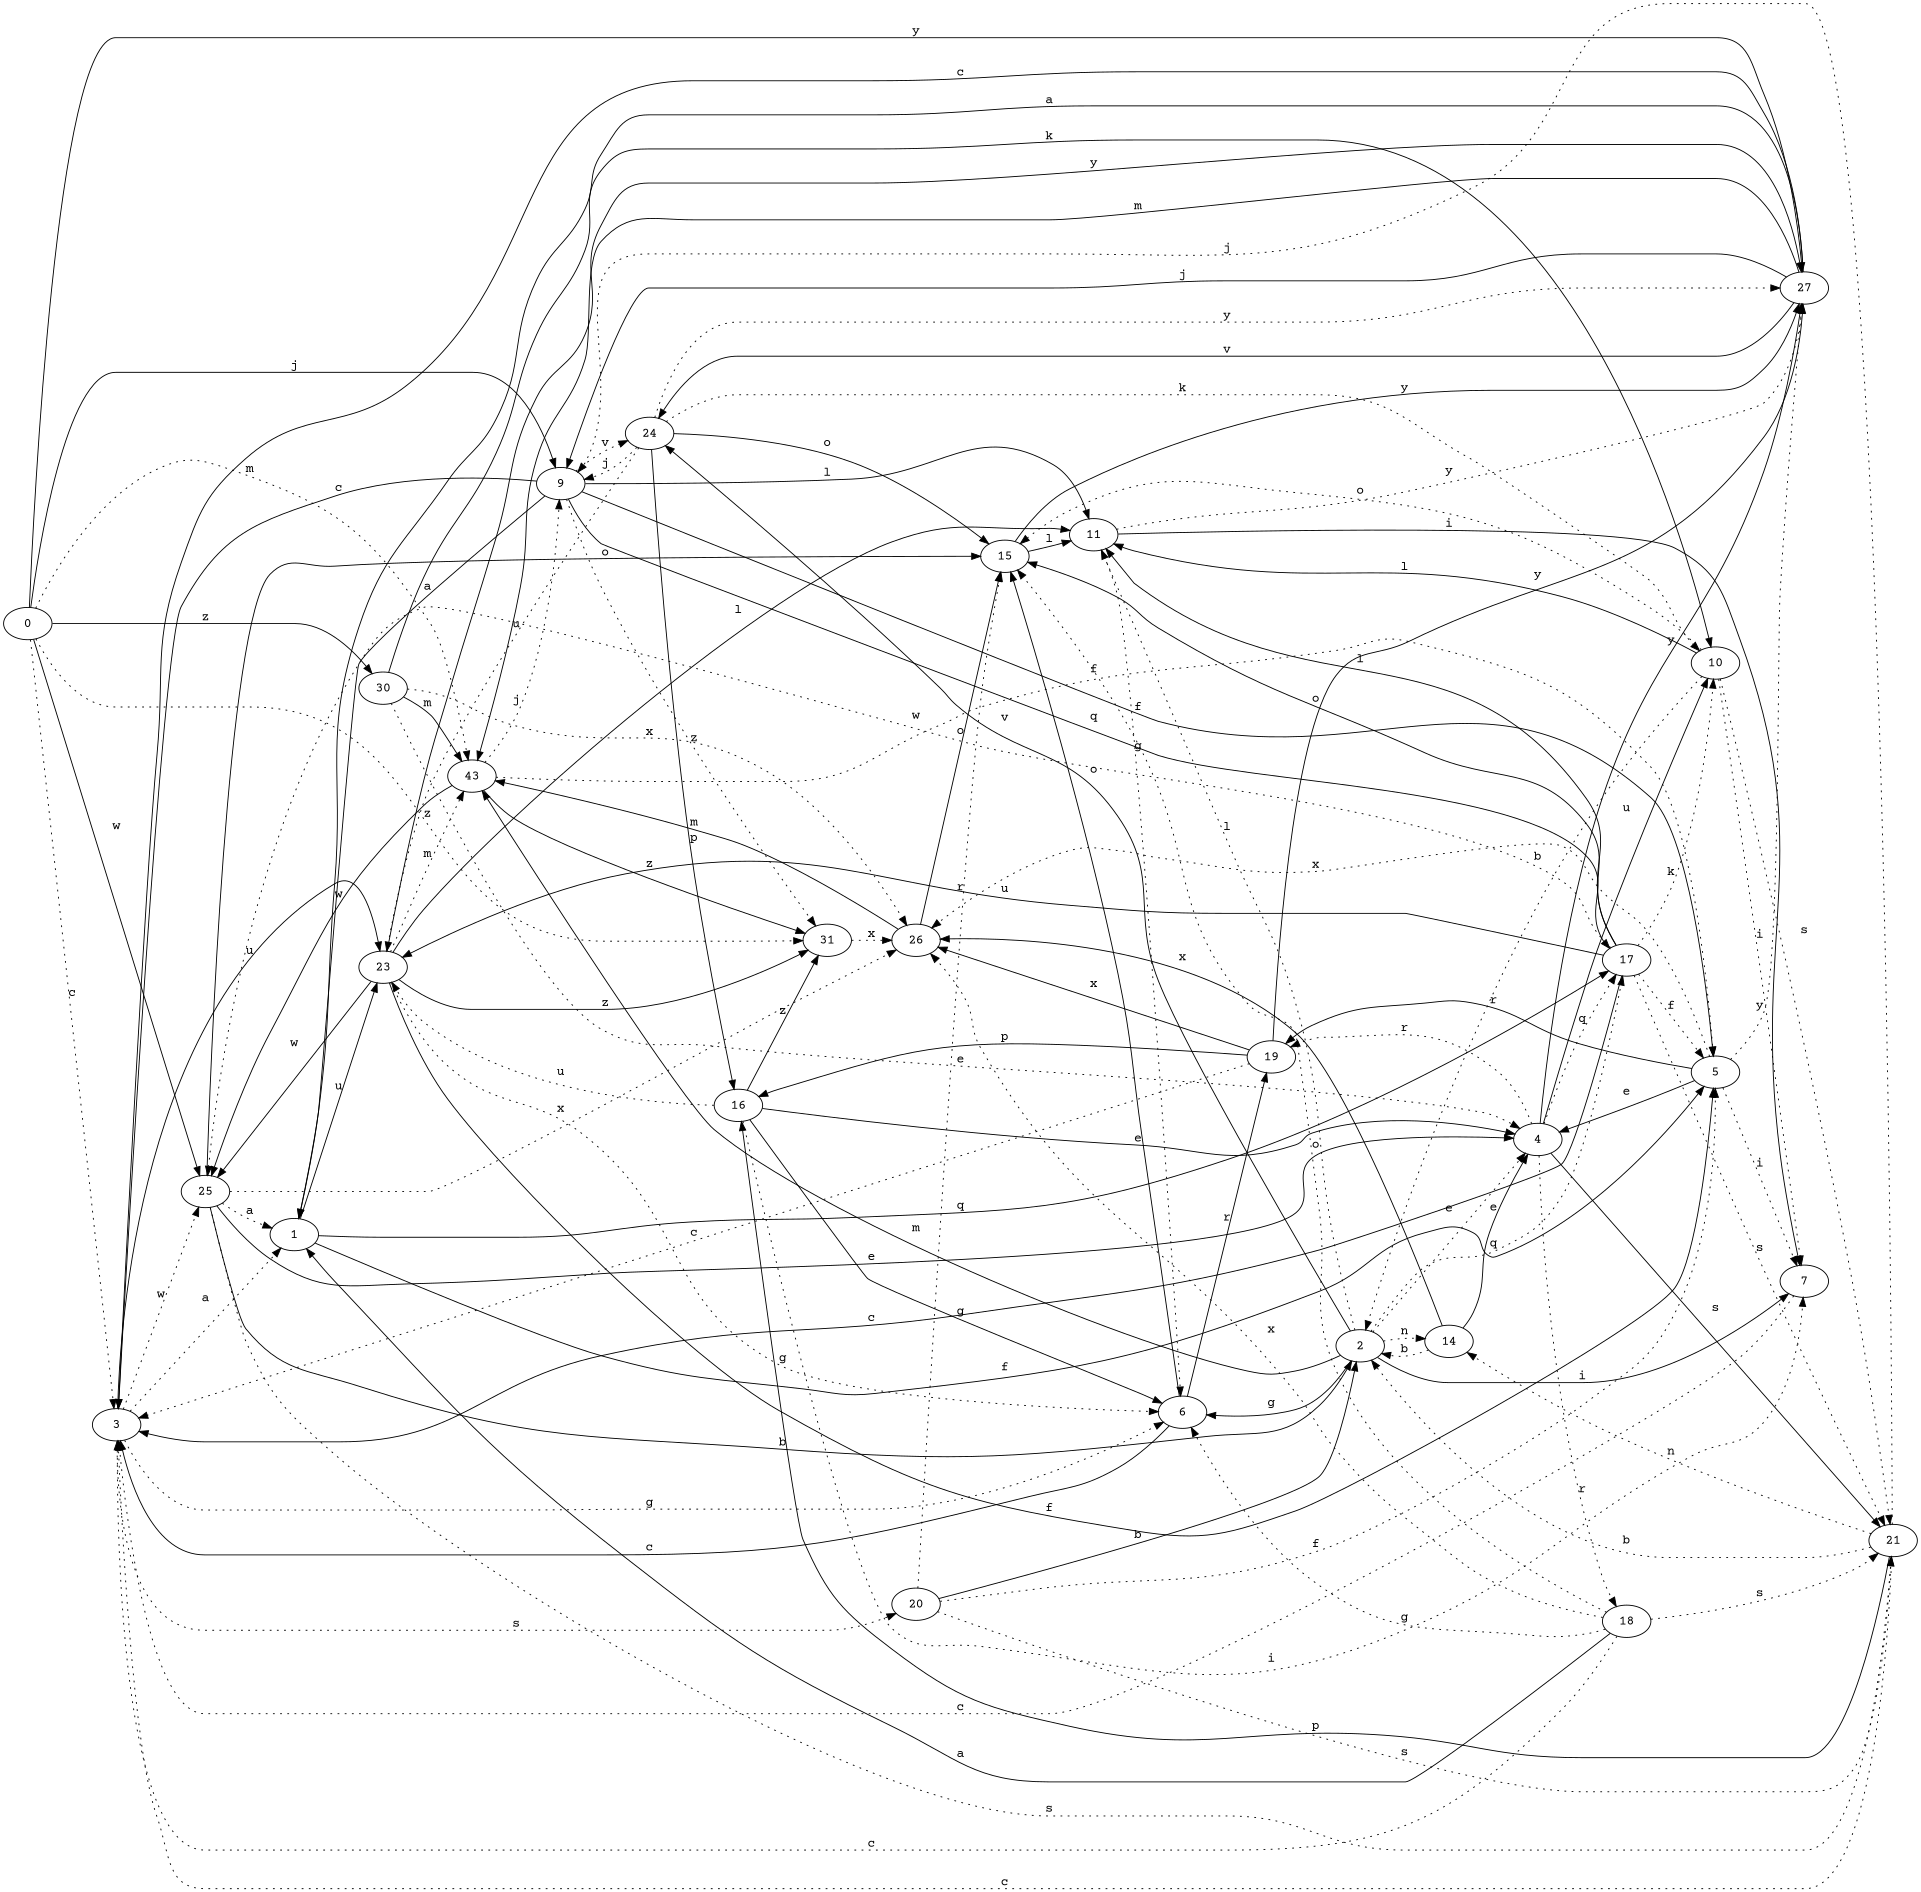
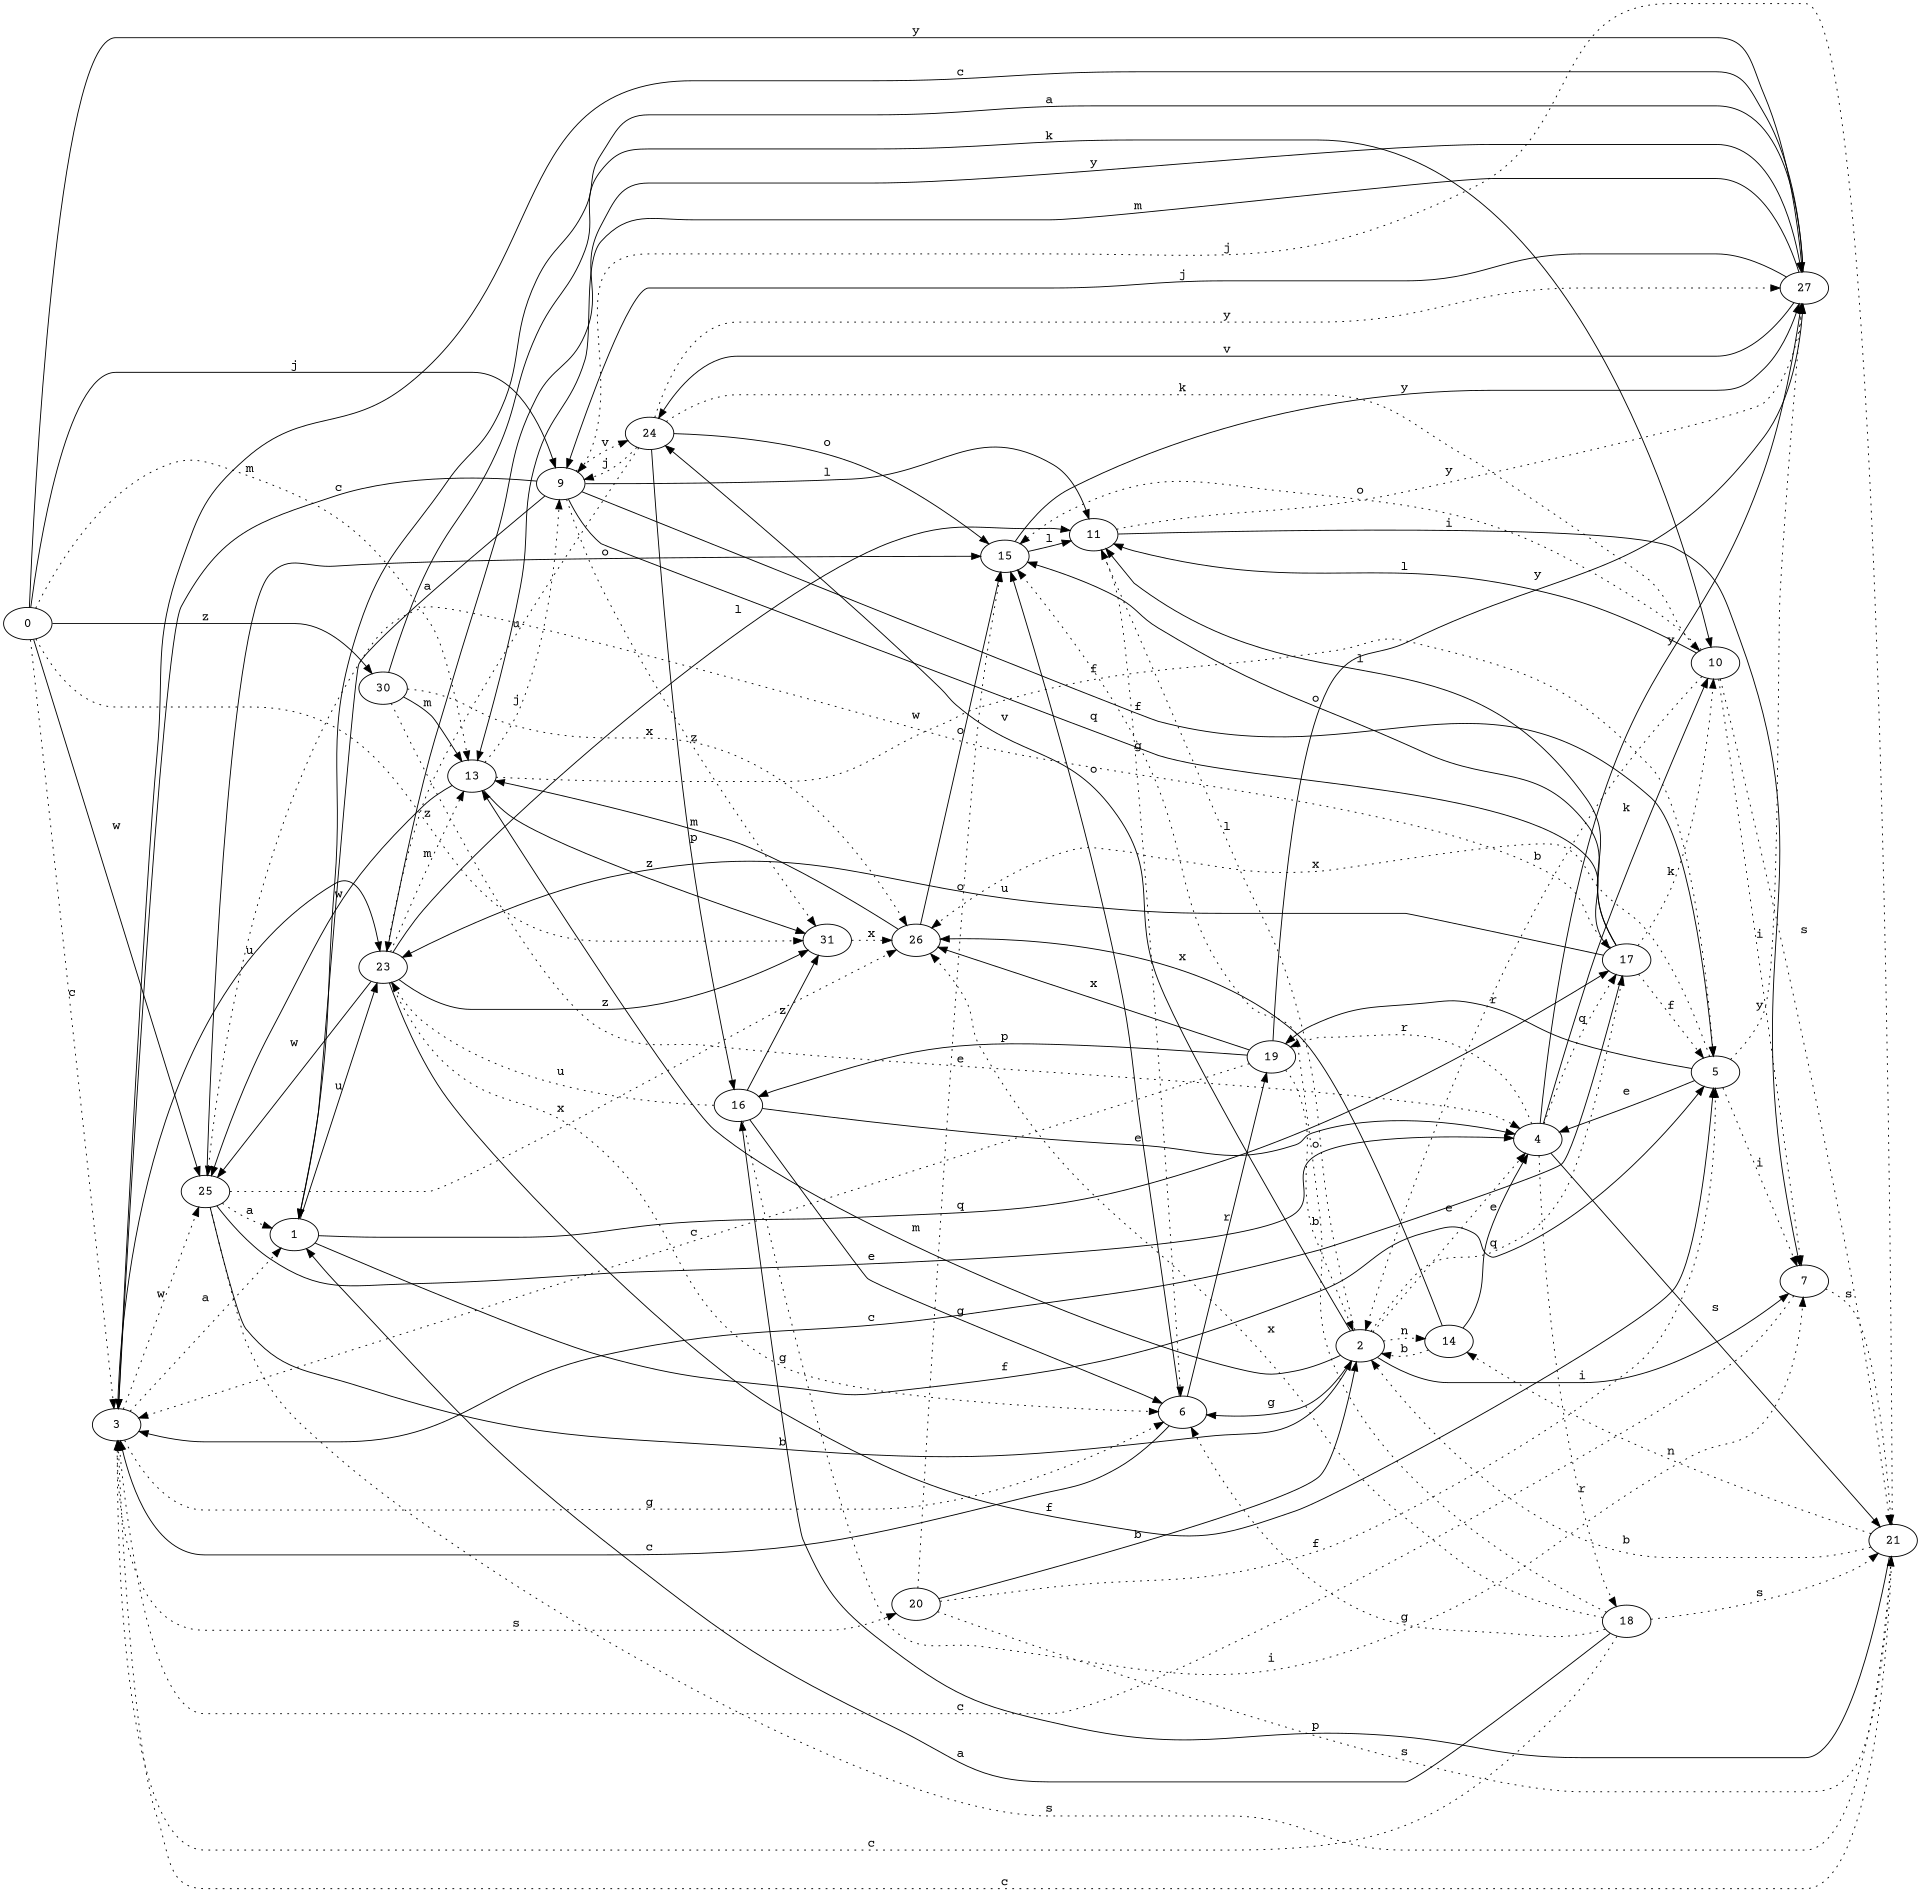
(472, 776) -> (472, 776)
(1627, 808) -> (1627, 808)
(960, 887) -> (960, 887)
none -> (1308, 1211)
(1754, 1248) -> (1878, 1400)
